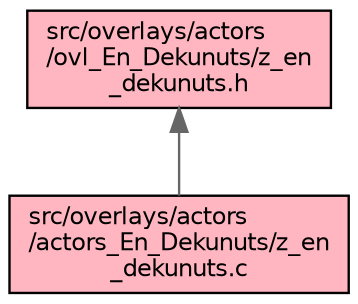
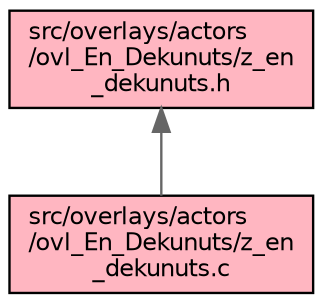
(179, 244) -> (161, 244)
